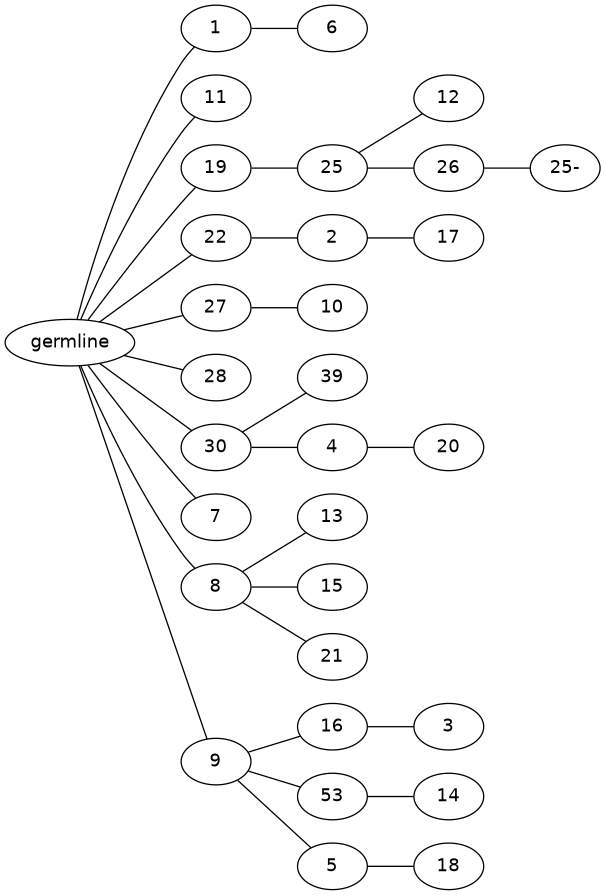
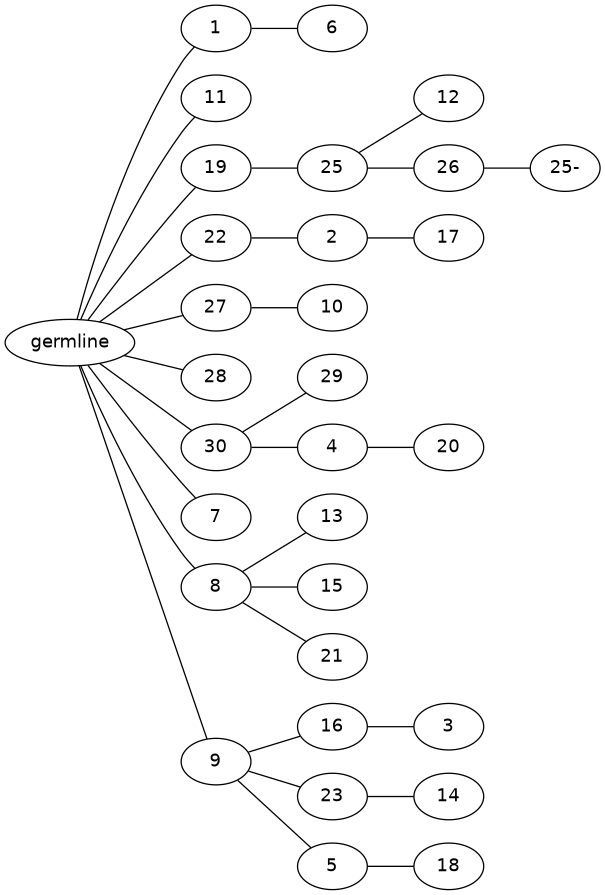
(332, 378) -> (332, 378)
(332, 797) -> (332, 797)
